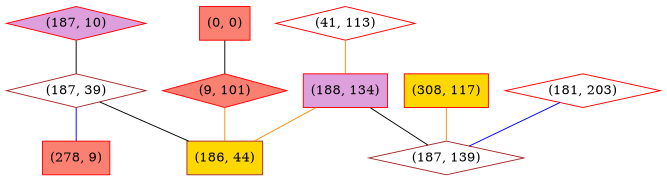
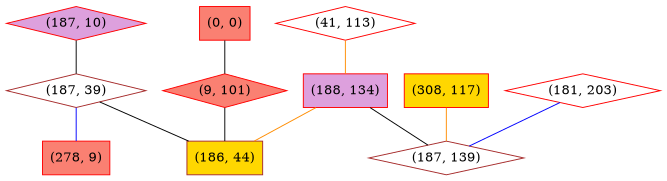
(225, 124) -> (225, 124)
